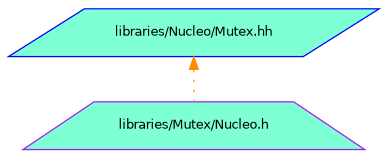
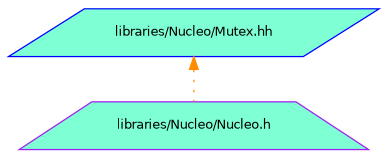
(194, 126) -> (194, 126)
